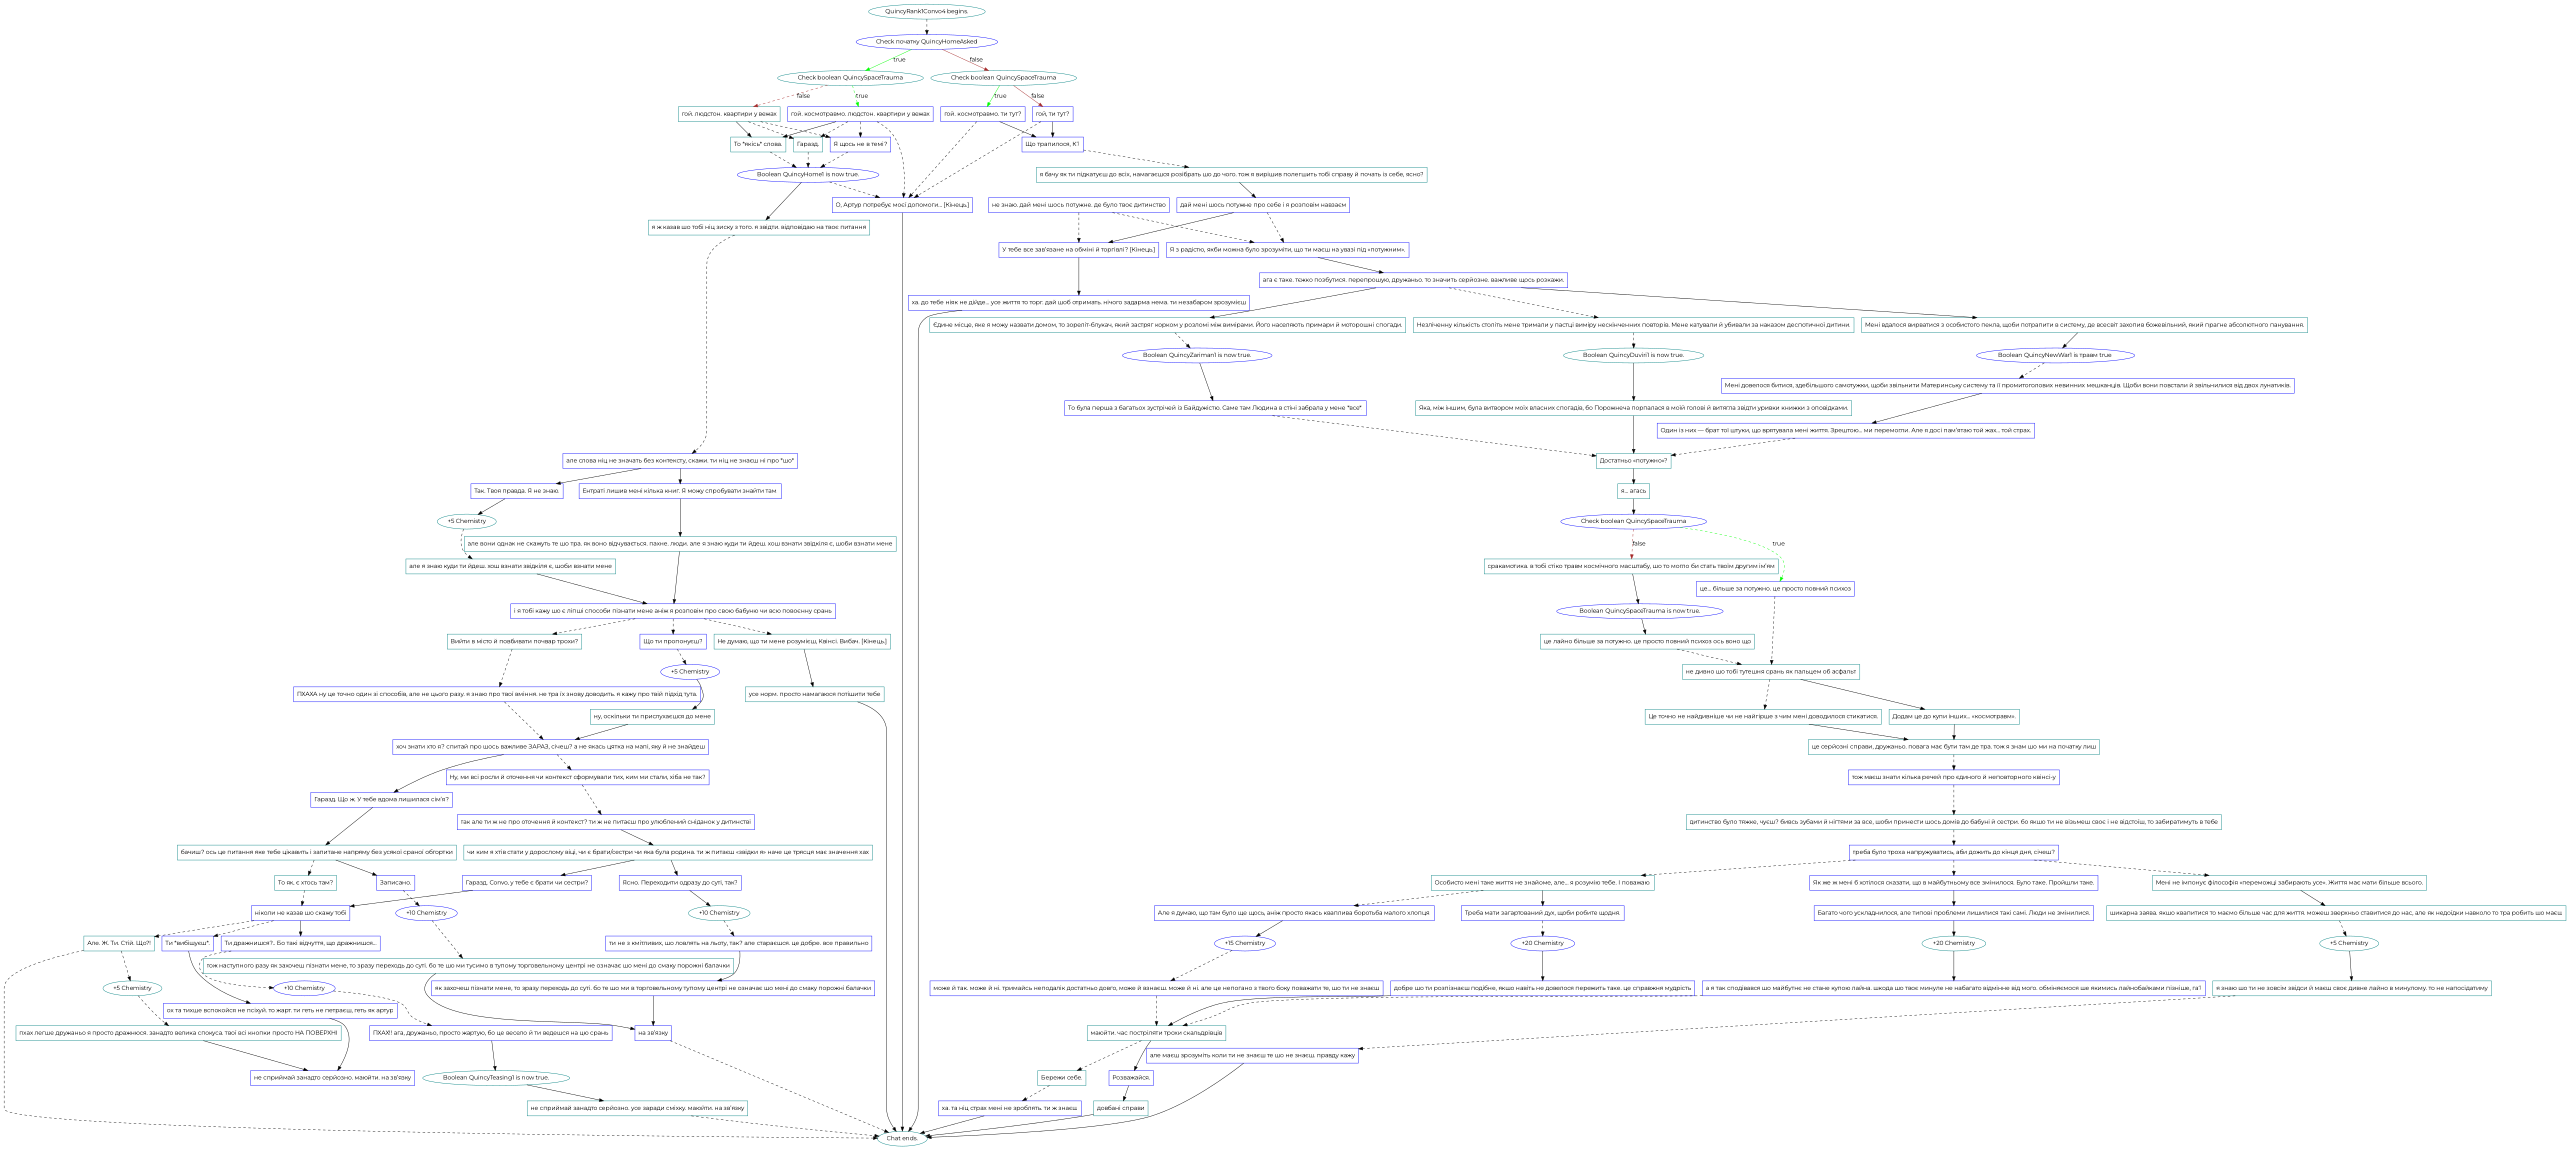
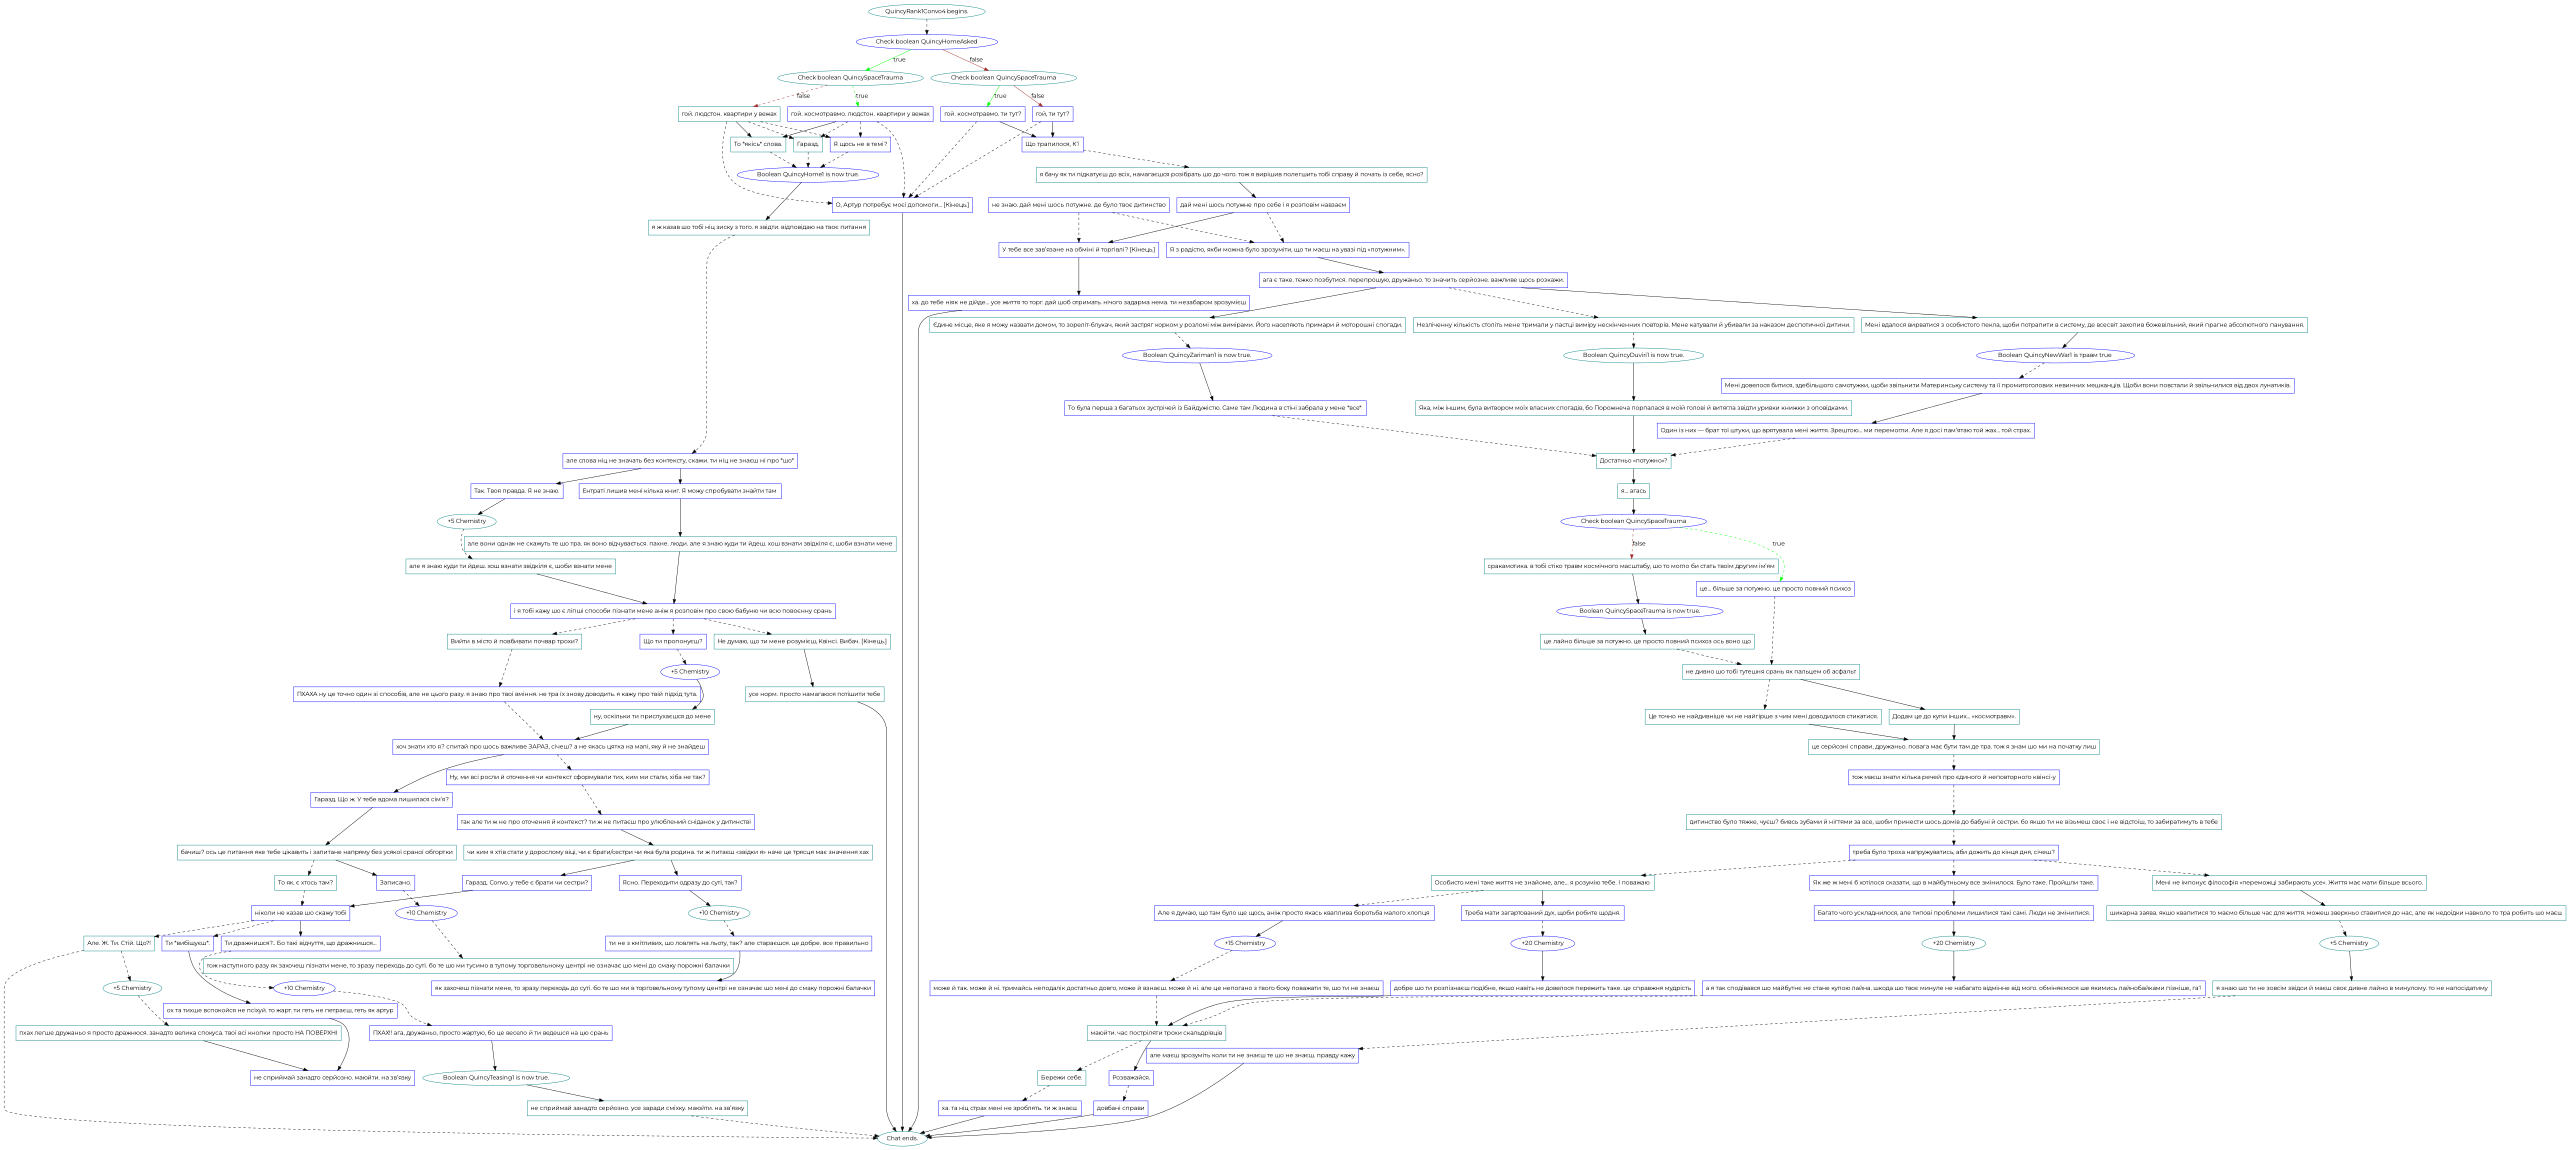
(927, 42) -> (927, 42)
(853, 189) -> (748, 190)
(653, 1033) -> none
(1127, 1091) -> (1127, 1091)
(1121, 1108) -> (1121, 1108)
